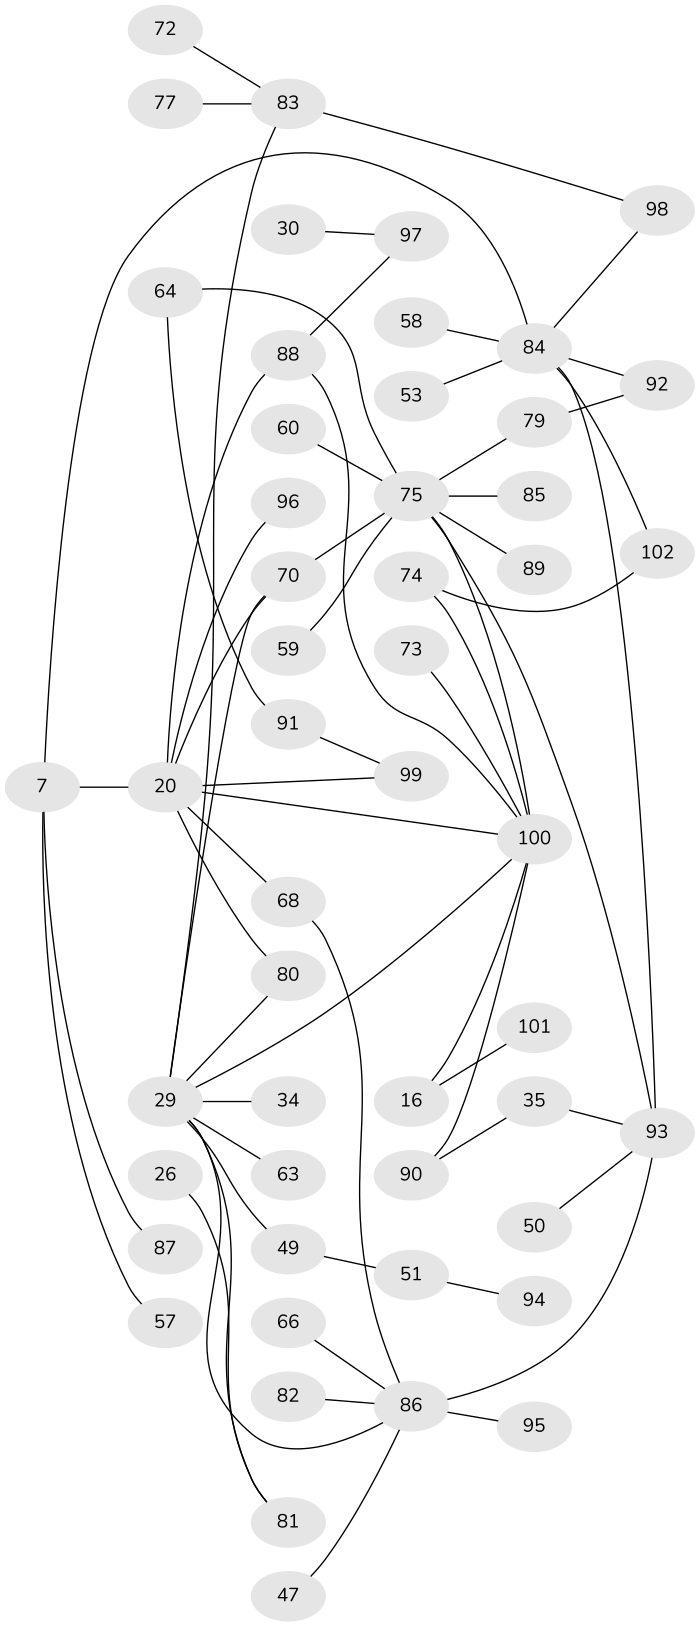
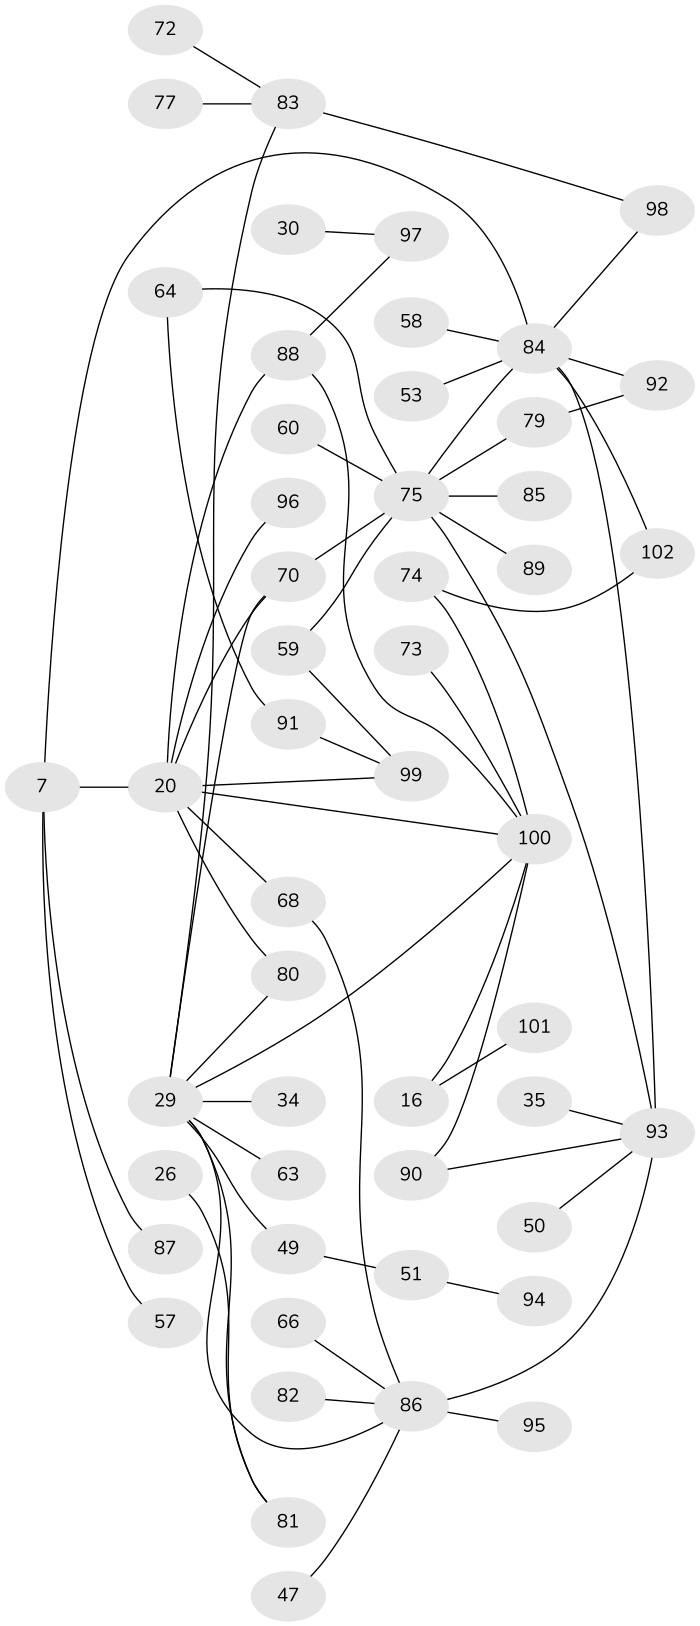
(495, 661) -> (469, 420)
none -> (350, 713)
(473, 1138) -> (534, 1154)
